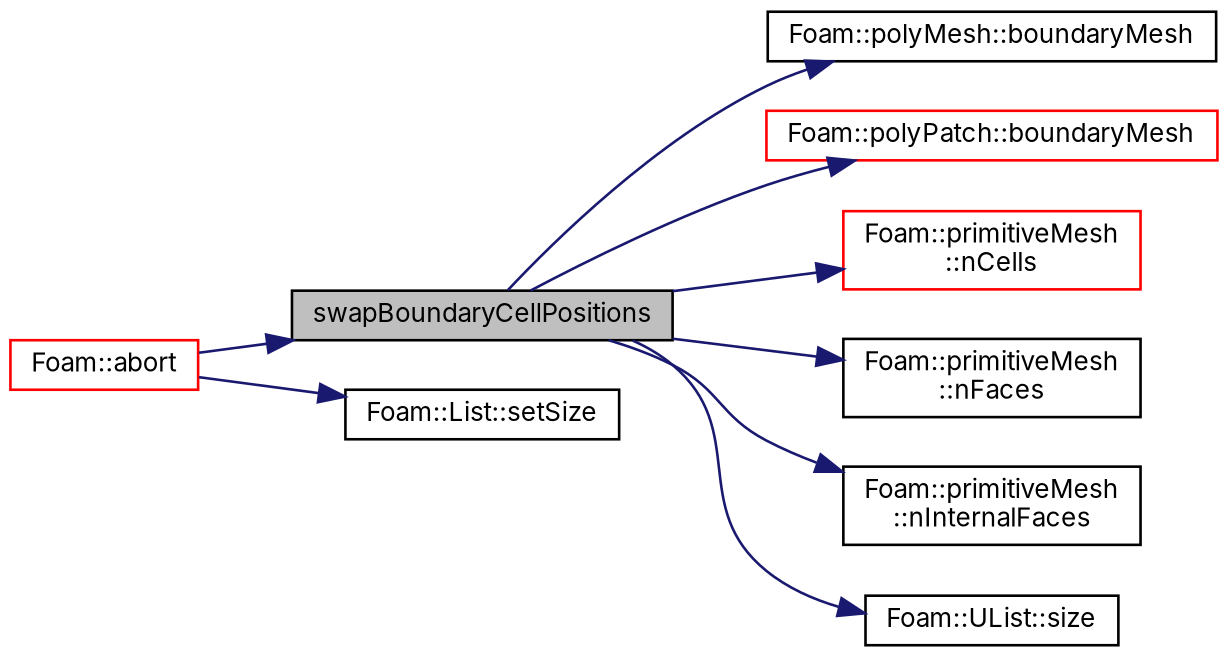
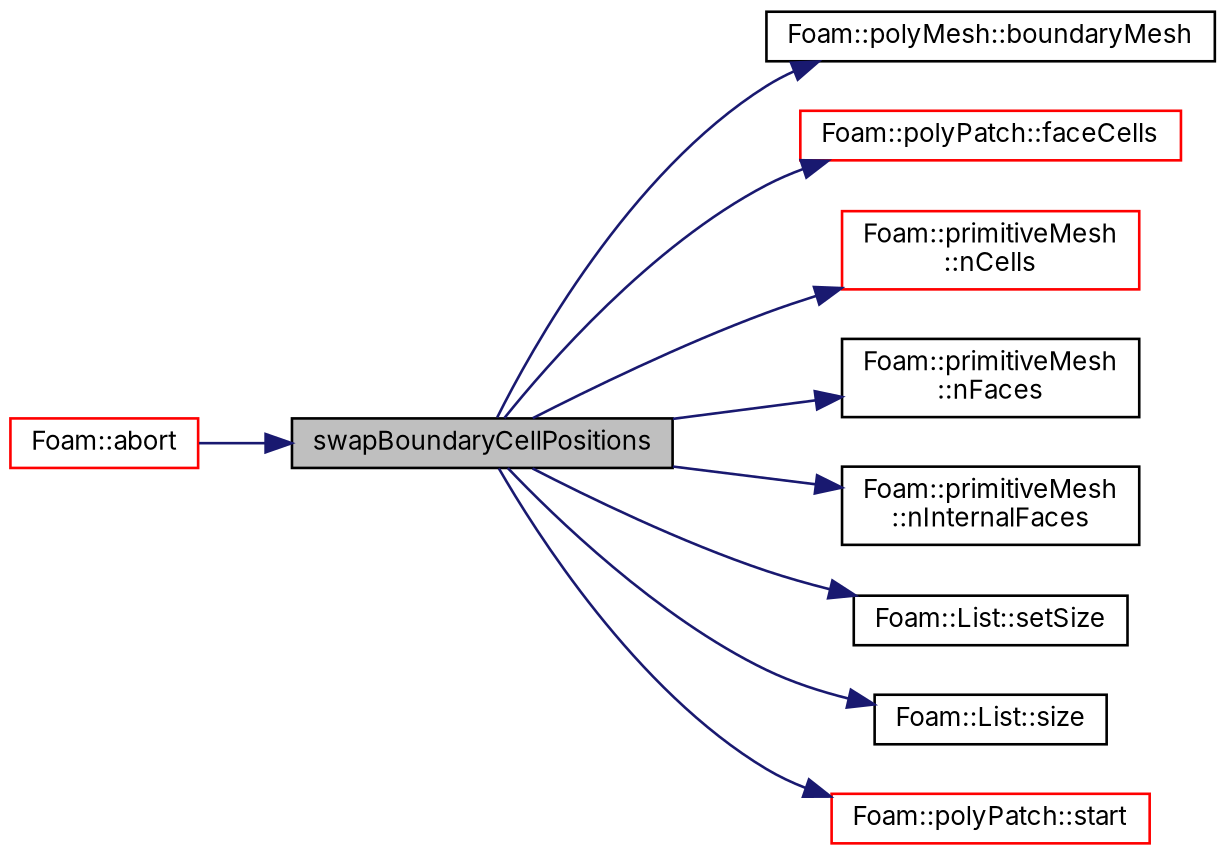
(992, 136) -> (991, 136)
(259, 385) -> (678, 537)
(992, 620) -> (991, 720)
none -> (991, 819)
